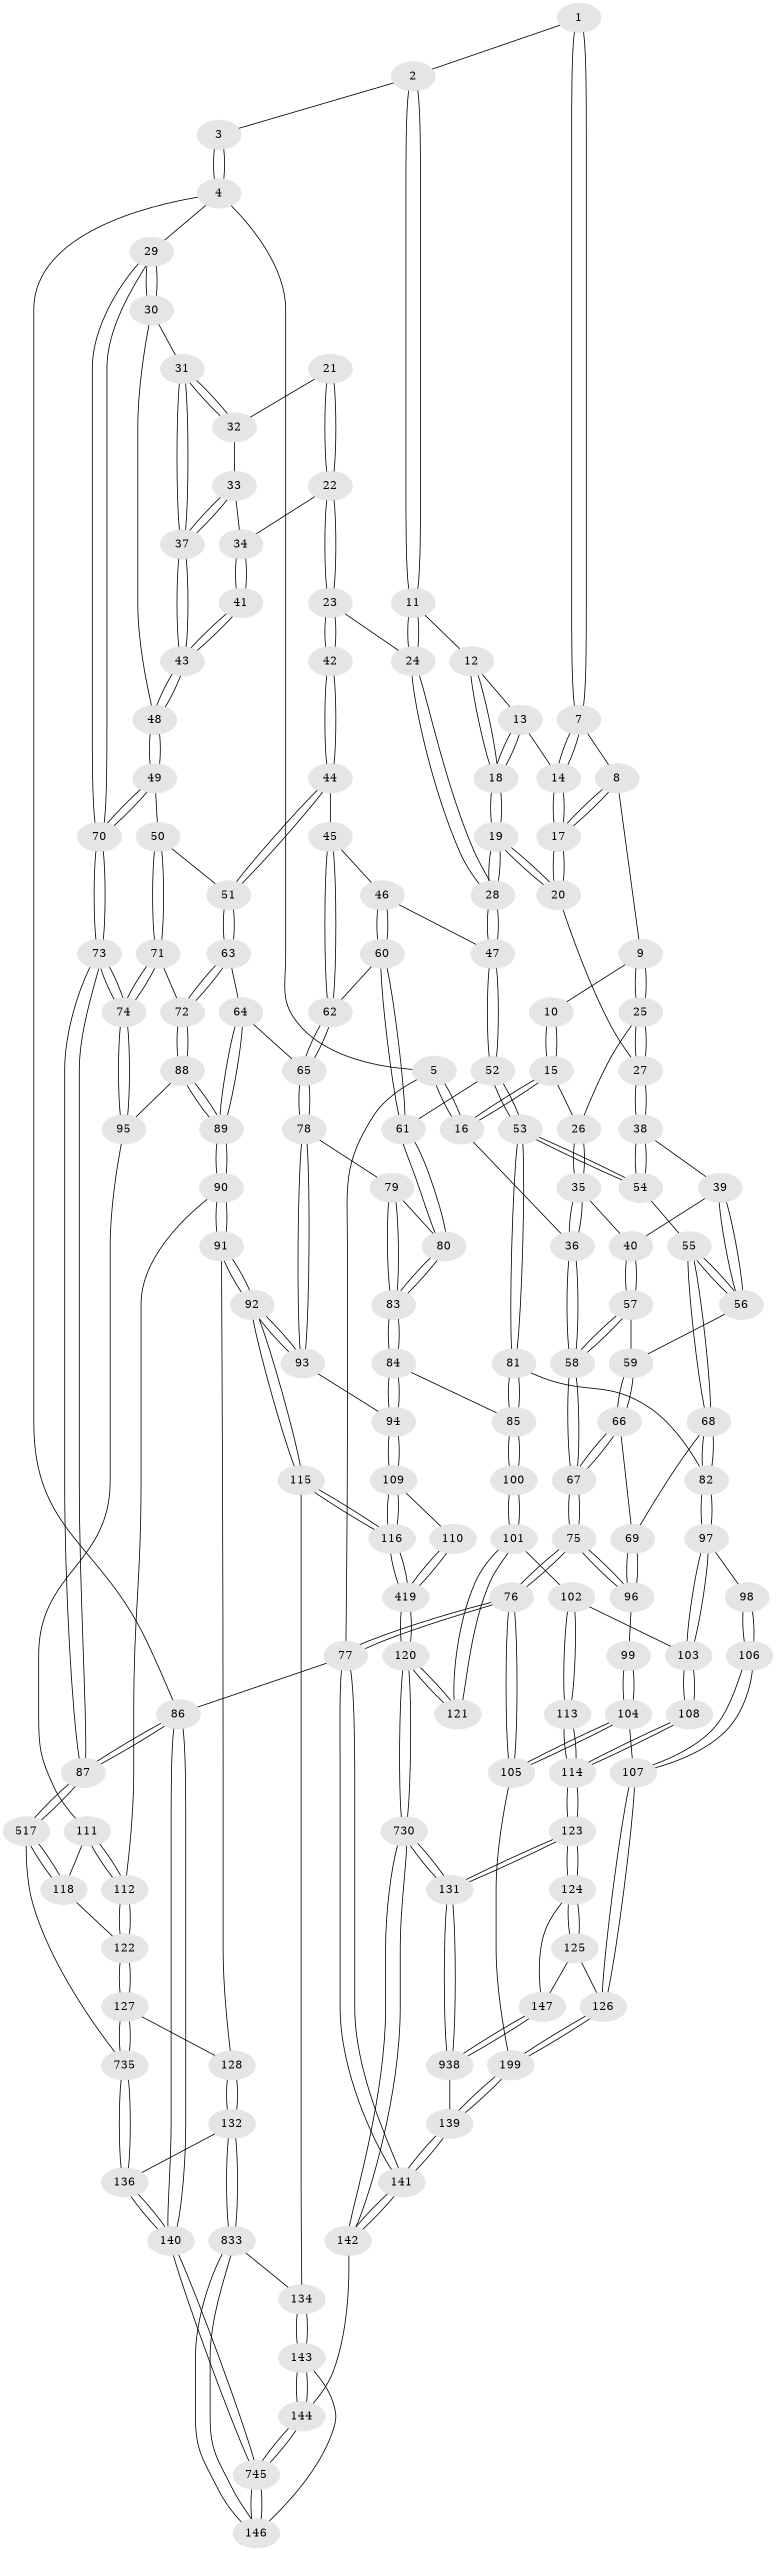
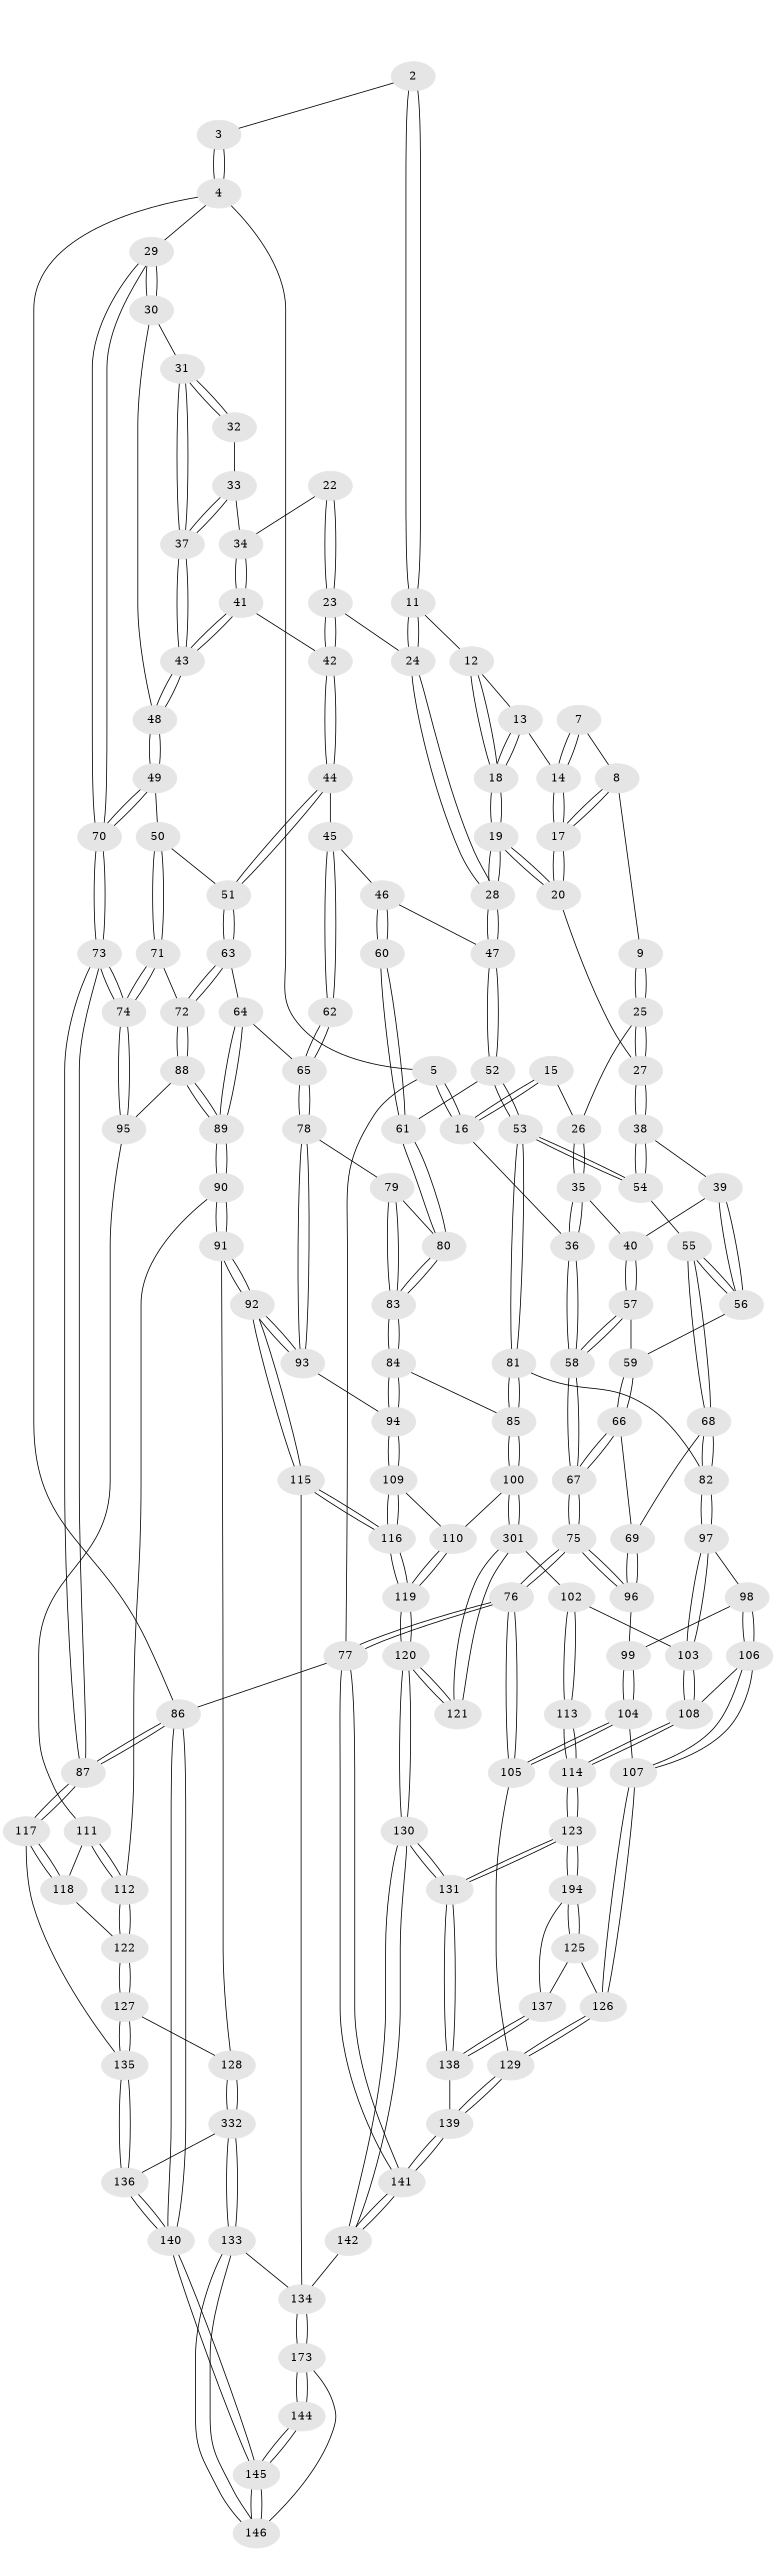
(579, 18) -> none
(330, 369) -> none
none -> (280, 628)
(356, 983) -> none
(551, 1012) -> none
none -> (483, 1510)
(514, 1539) -> (514, 1539)
(406, 1597) -> (406, 1597)
none -> (682, 1630)
none -> (720, 1685)
(26, 1831) -> (26, 1831)
(404, 1831) -> (404, 1831)
(572, 1890) -> (572, 1890)
(542, 2007) -> (542, 2007)
(125, 2065) -> (125, 2065)
(450, 2065) -> (450, 2065)
(511, 2065) -> (511, 2065)
(232, 2124) -> (232, 2124)
(232, 2241) -> (232, 2241)
(343, 2333) -> (325, 2270)
(302, 2358) -> (302, 2358)
(256, 2475) -> (256, 2475)
